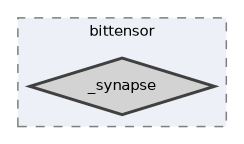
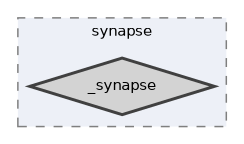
(122, 32) -> (122, 32)
